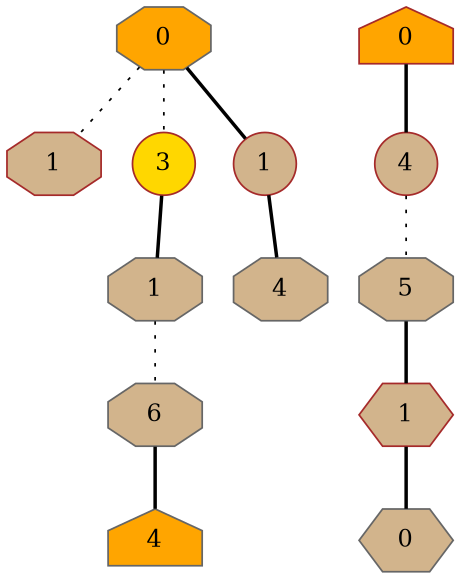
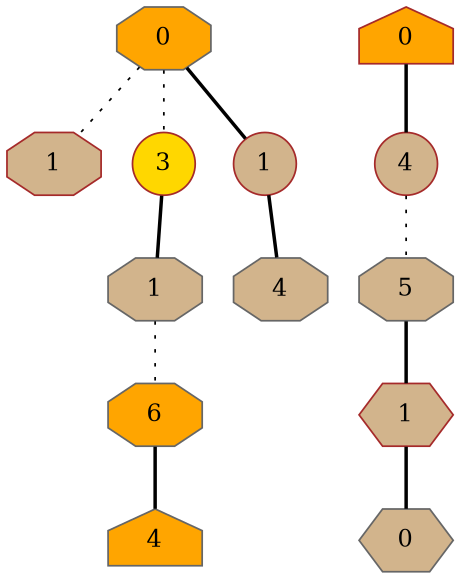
(155, 415) -> (155, 415)
